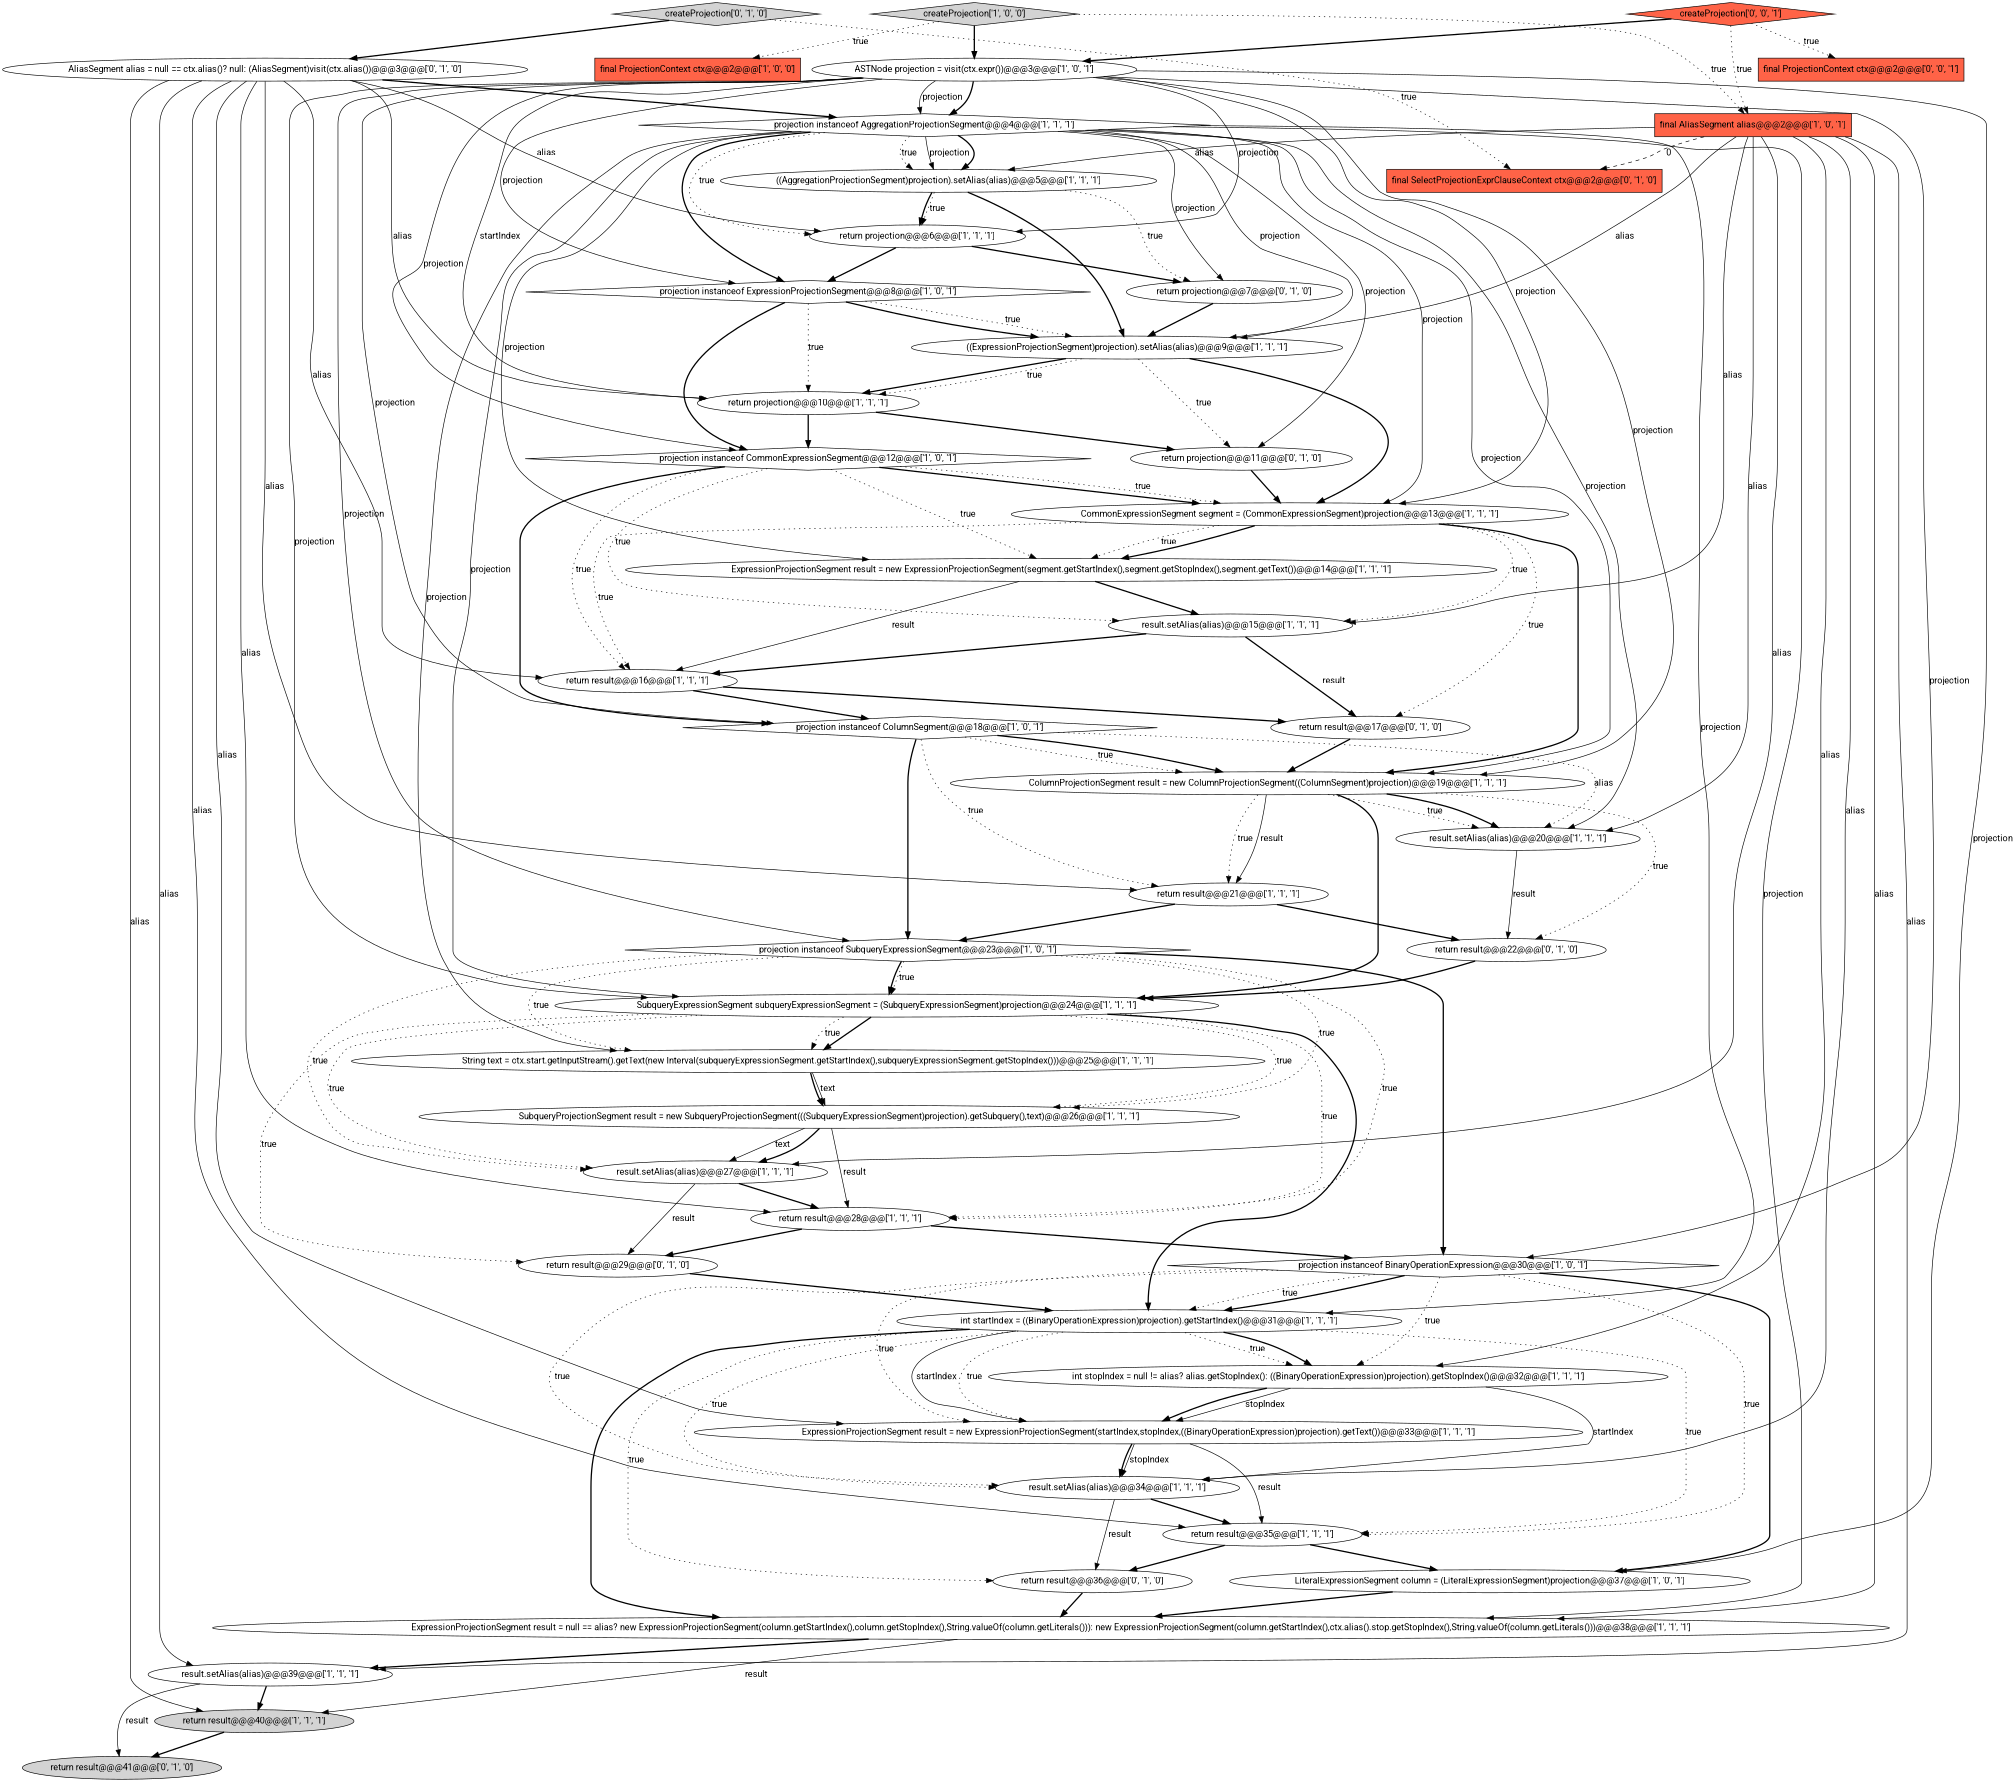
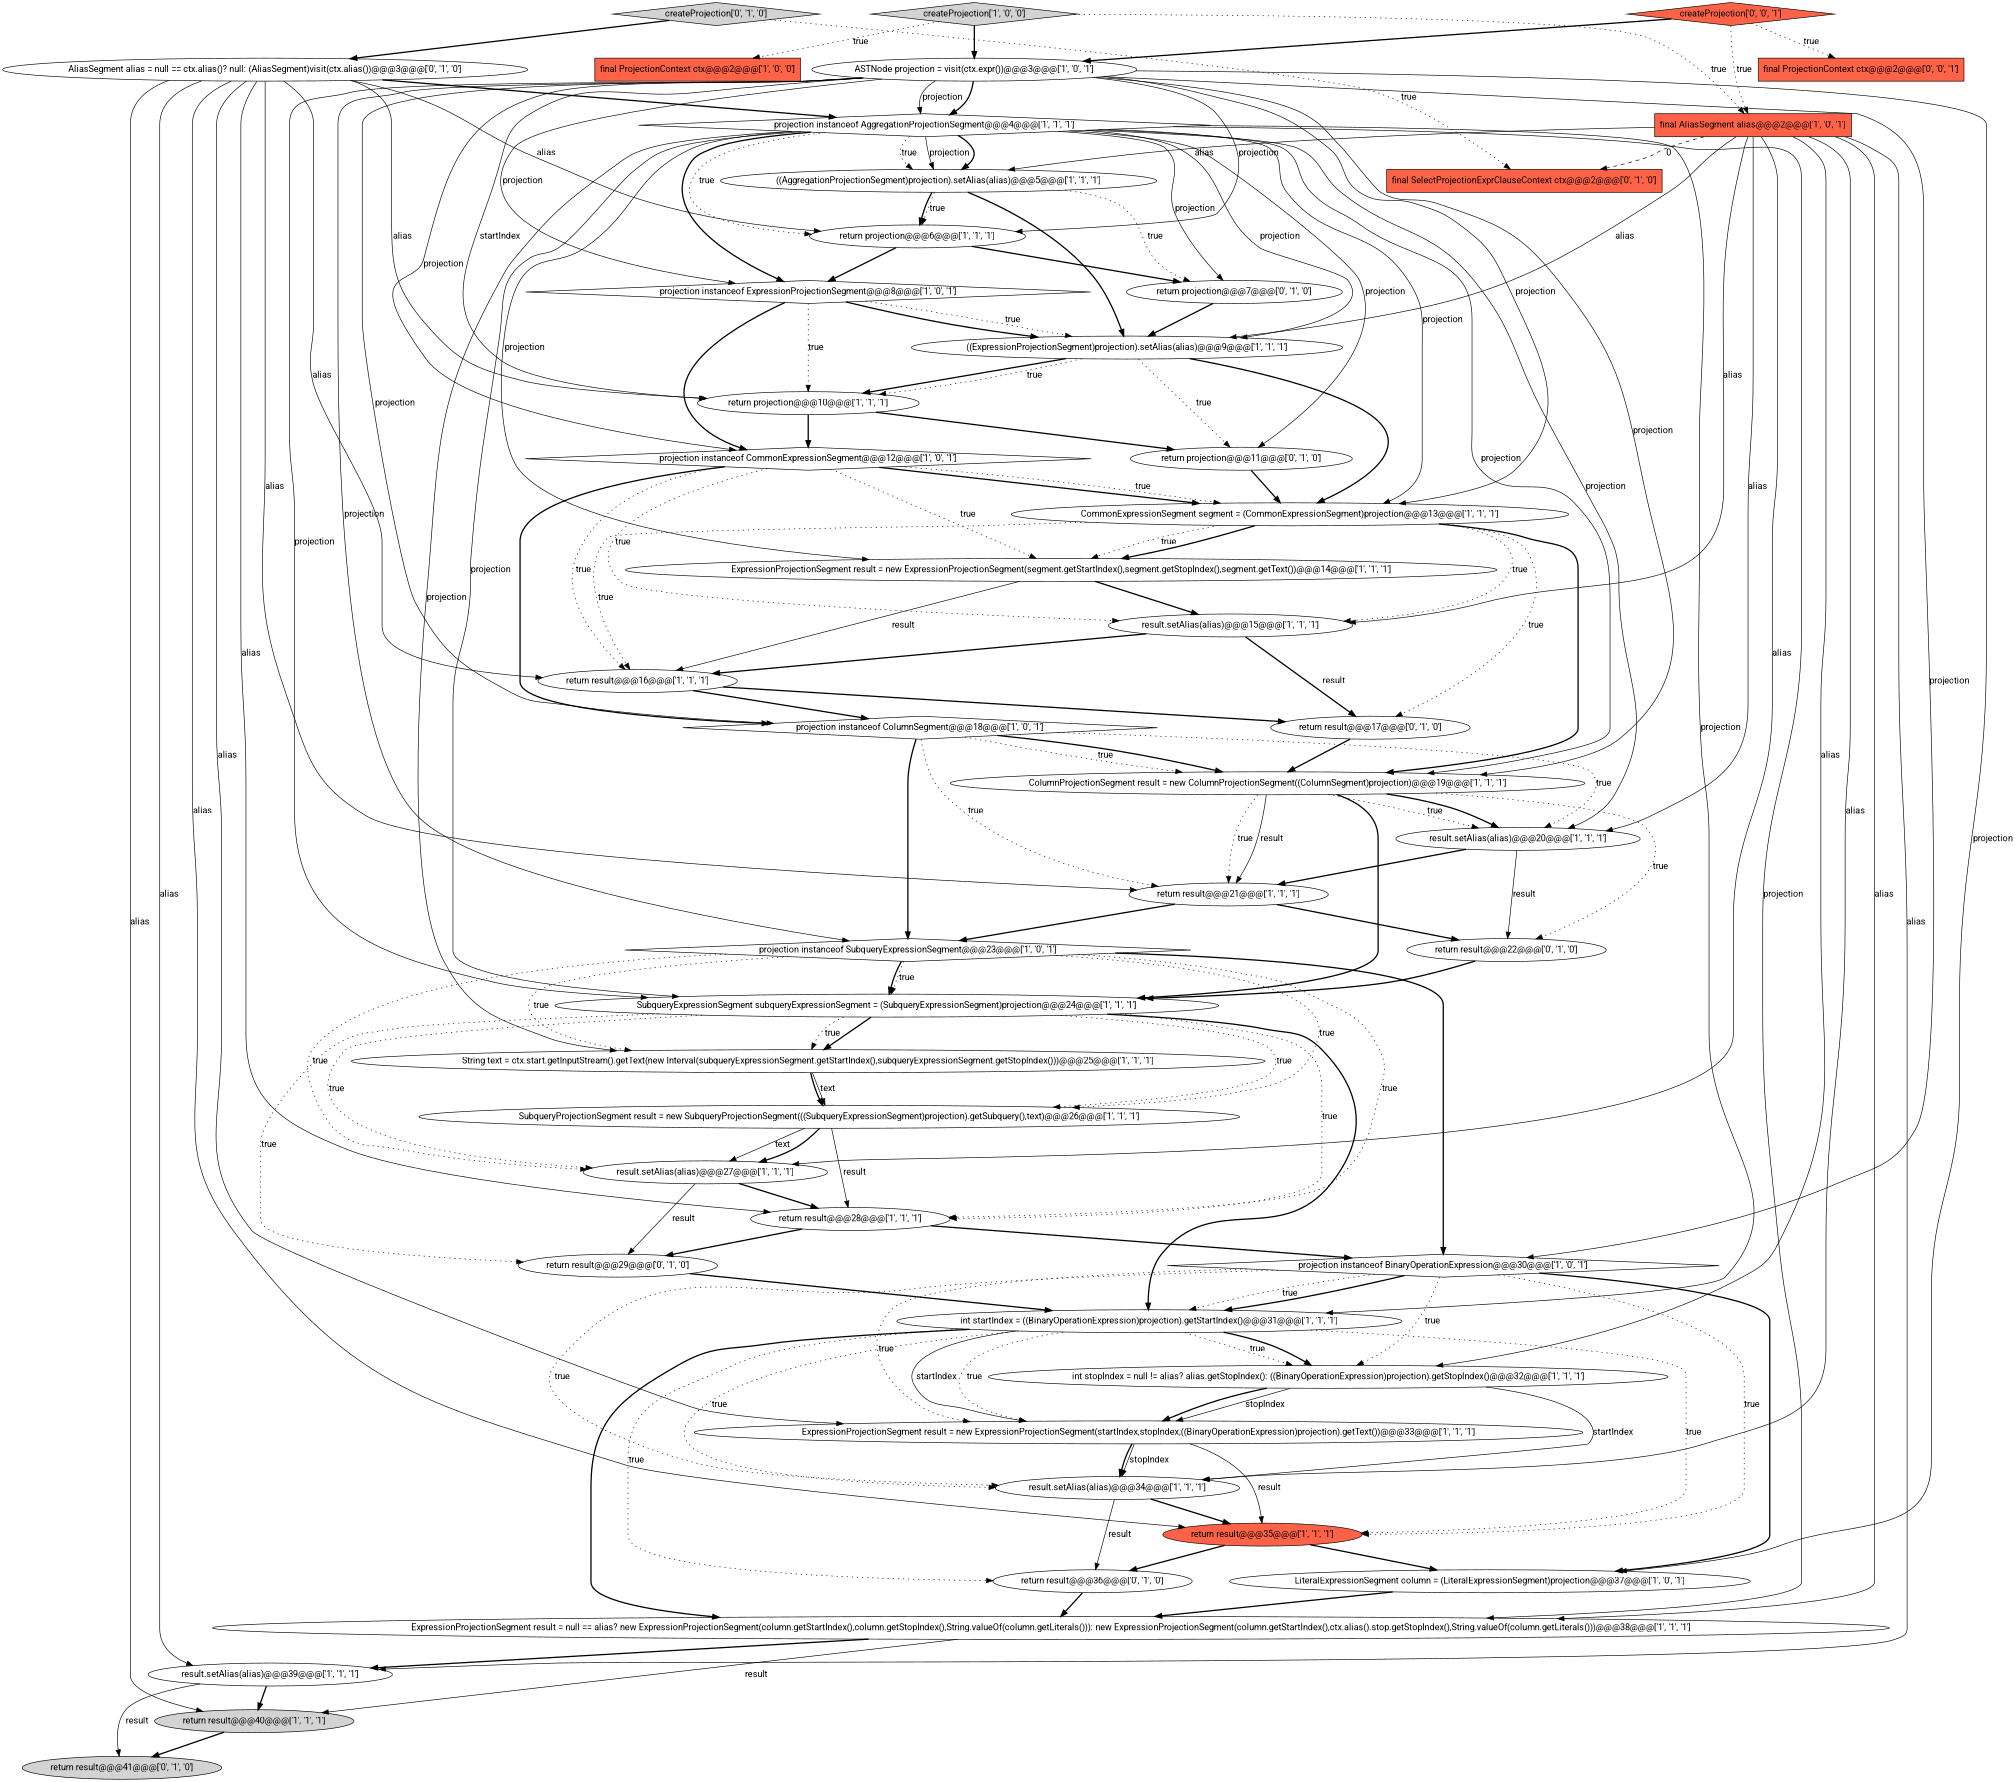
(1604, 783) -> (1604, 783)
none -> (1371, 867)
(1262, 1535) -> (1262, 1535)
